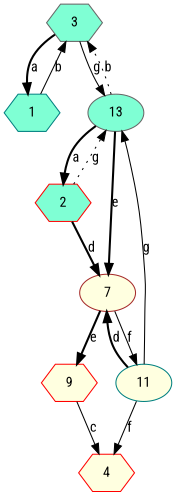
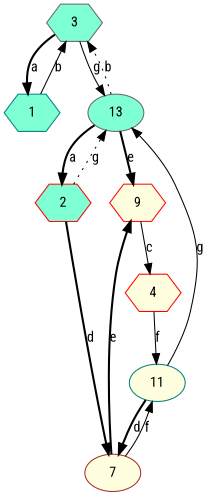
(112, 198) -> (125, 153)
(127, 423) -> (155, 333)
